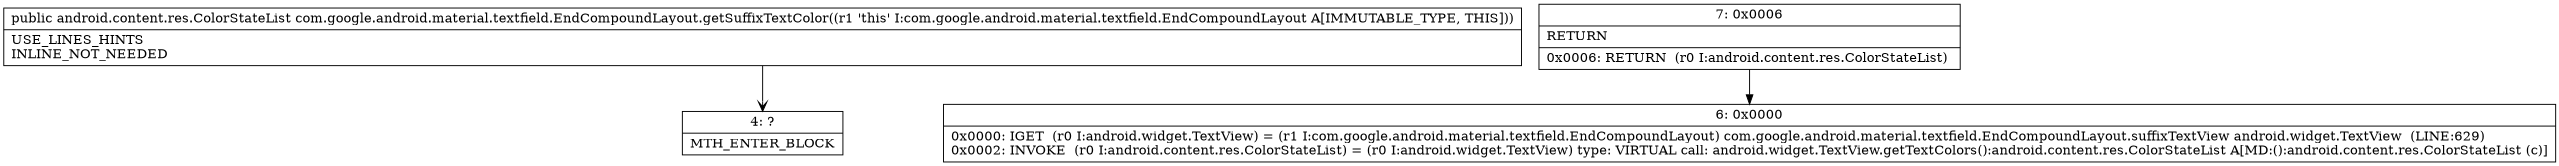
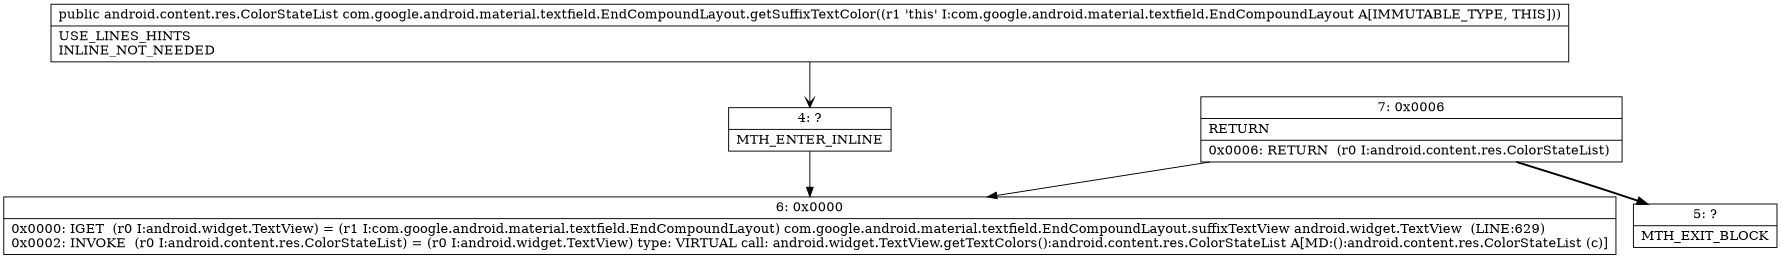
(763, 144) -> (810, 140)
none -> (810, 169)
none -> (1705, 226)
